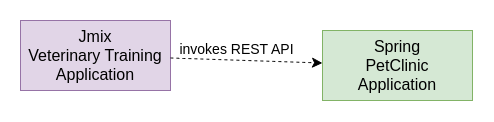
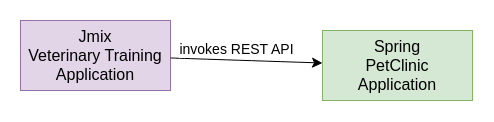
(244, 60) -> (244, 60)
